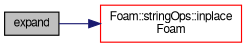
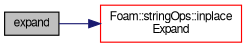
(171, 24) -> (171, 24)
